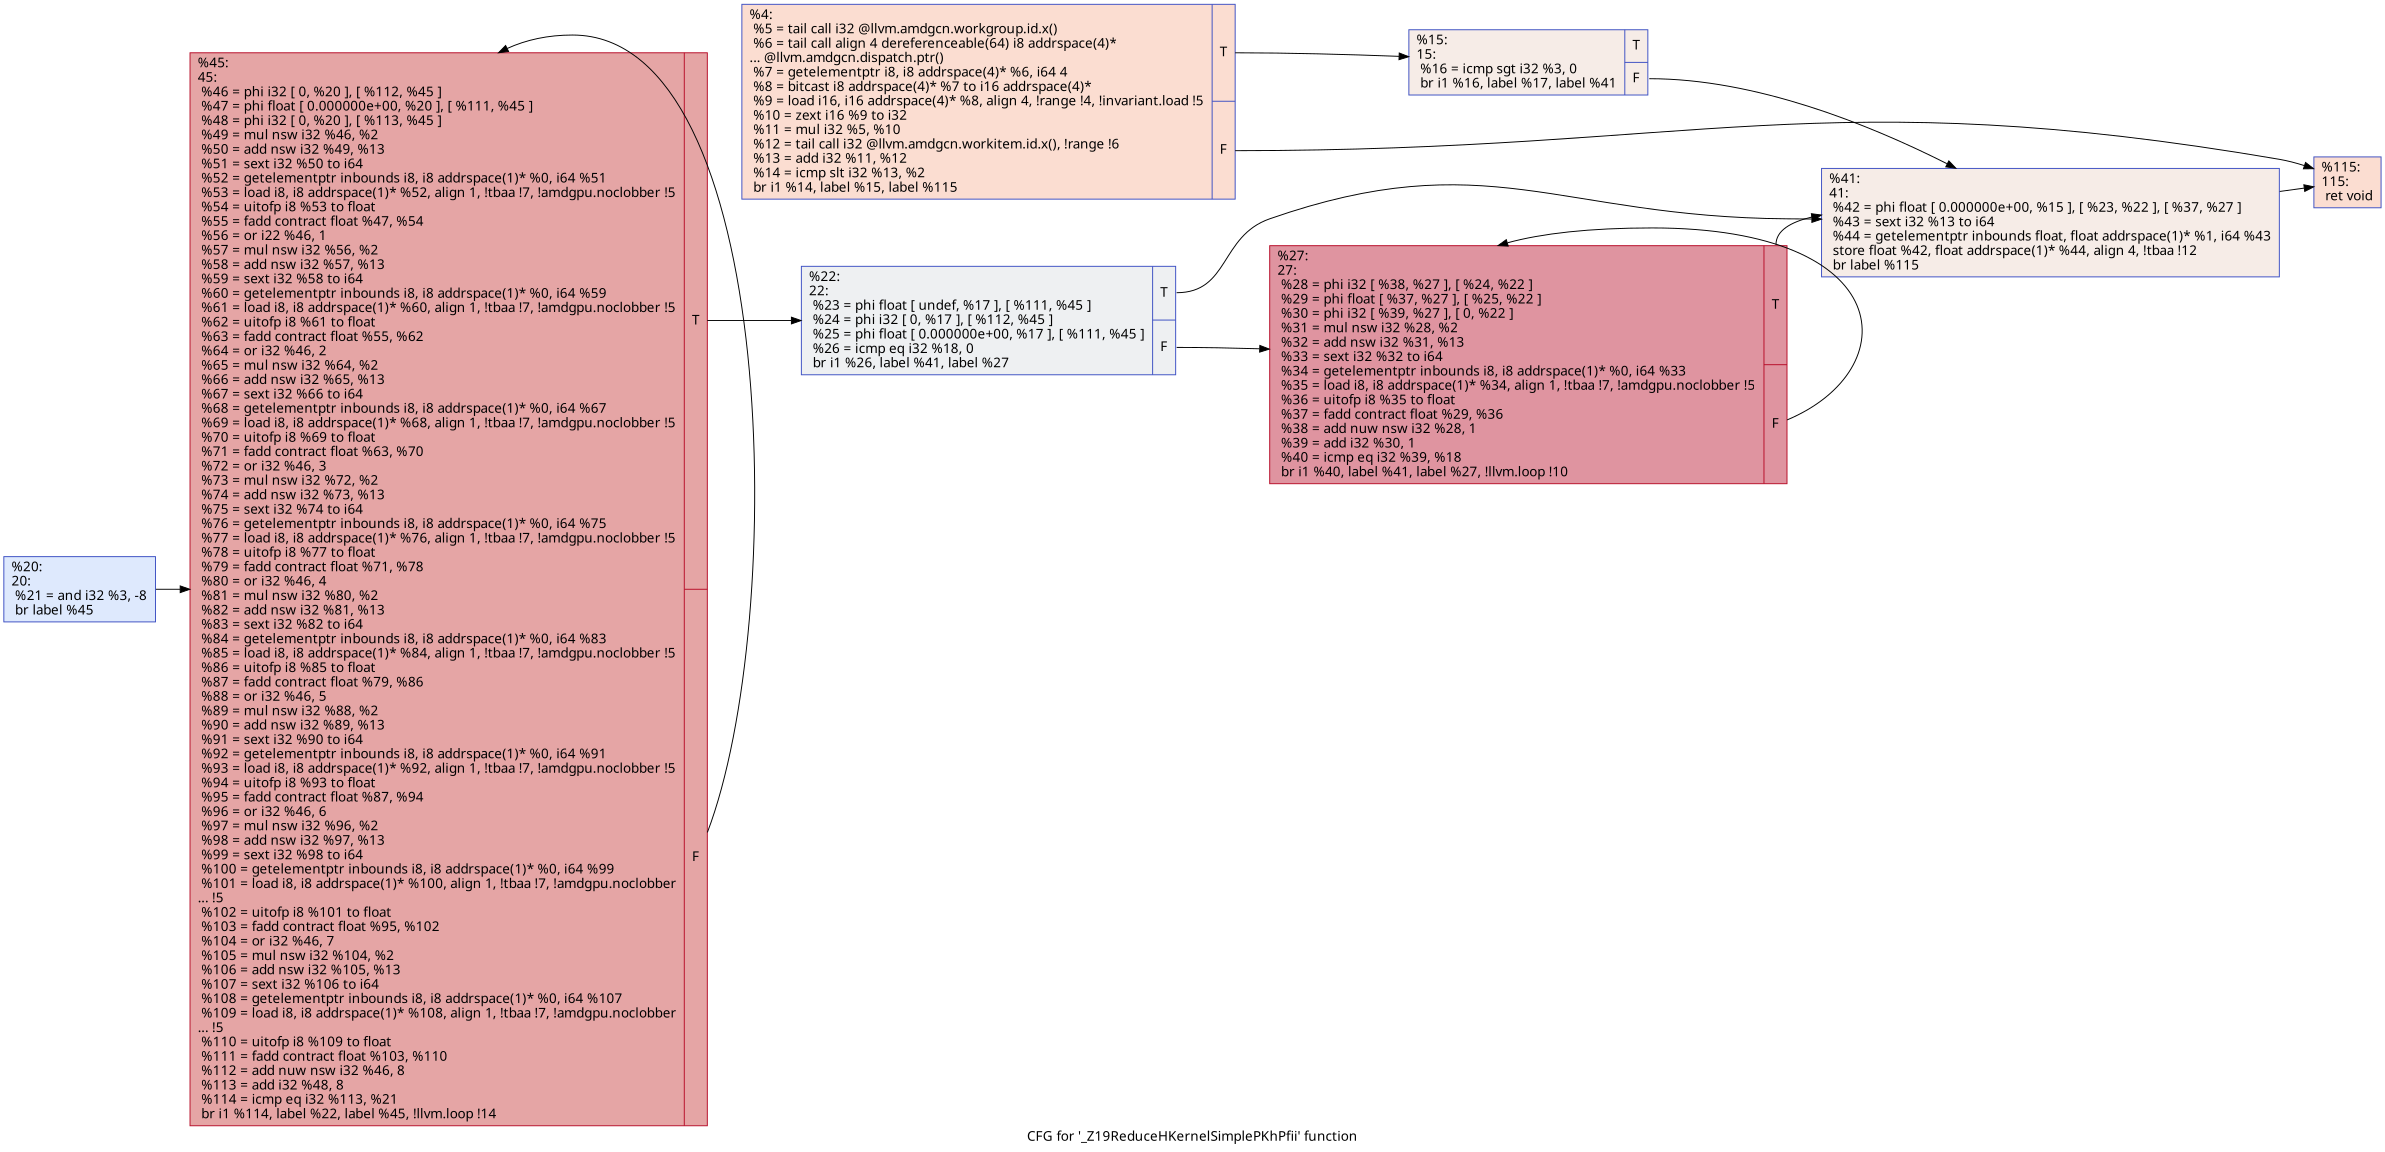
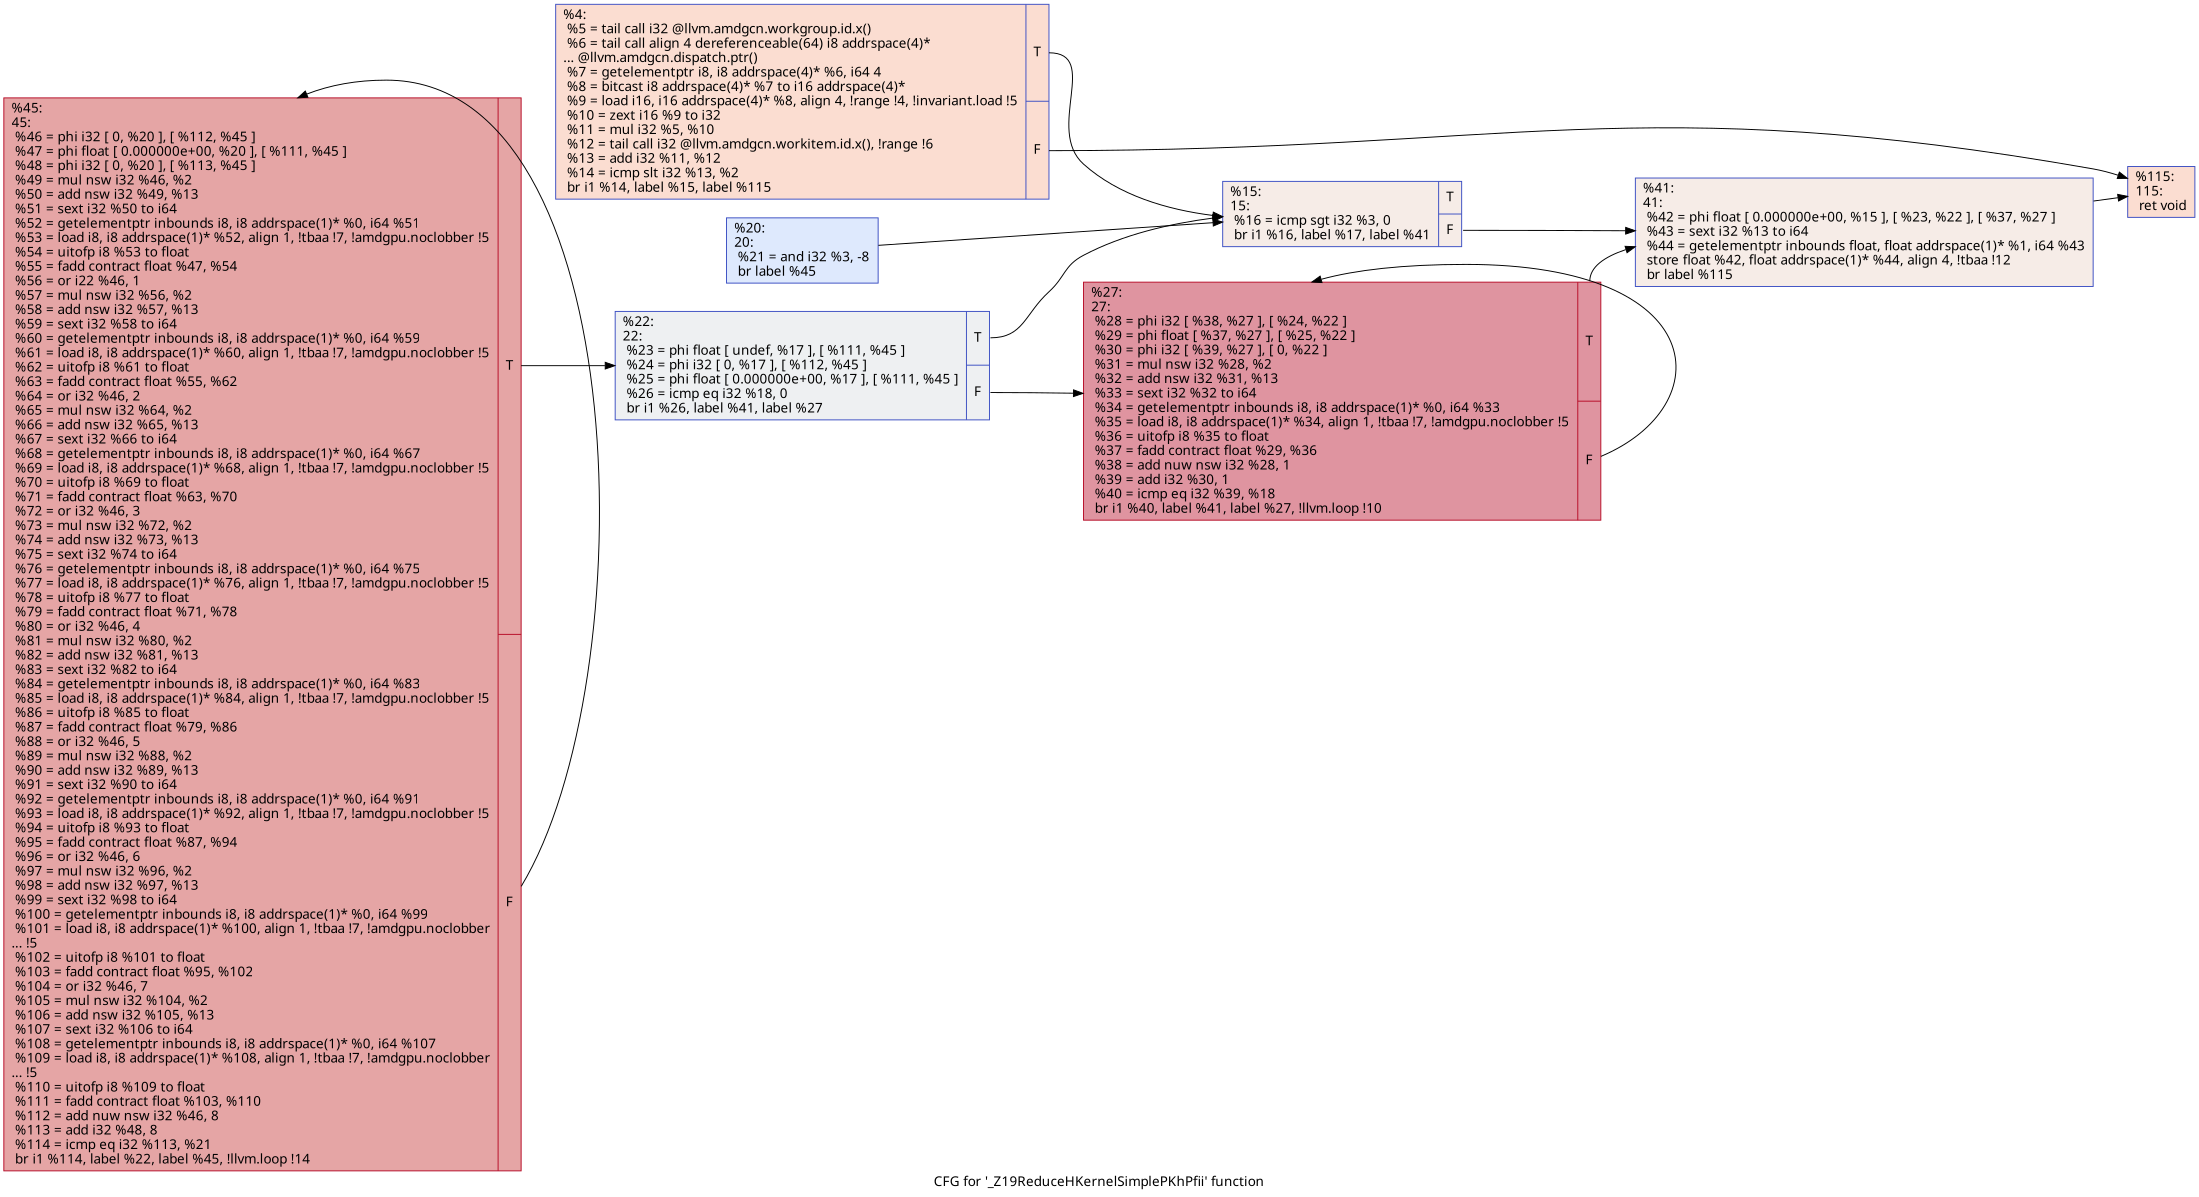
(1478, 186) -> (1087, 254)
(168, 589) -> (1046, 234)
